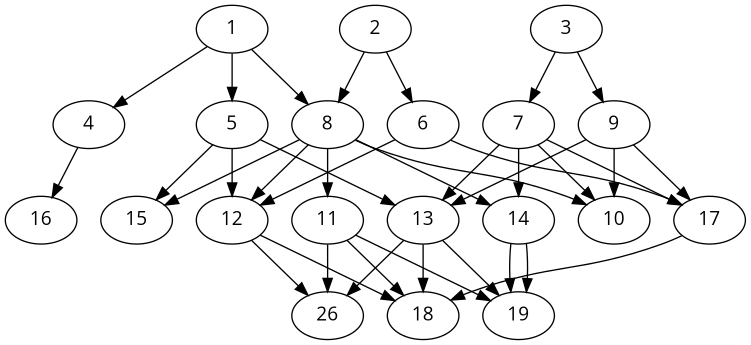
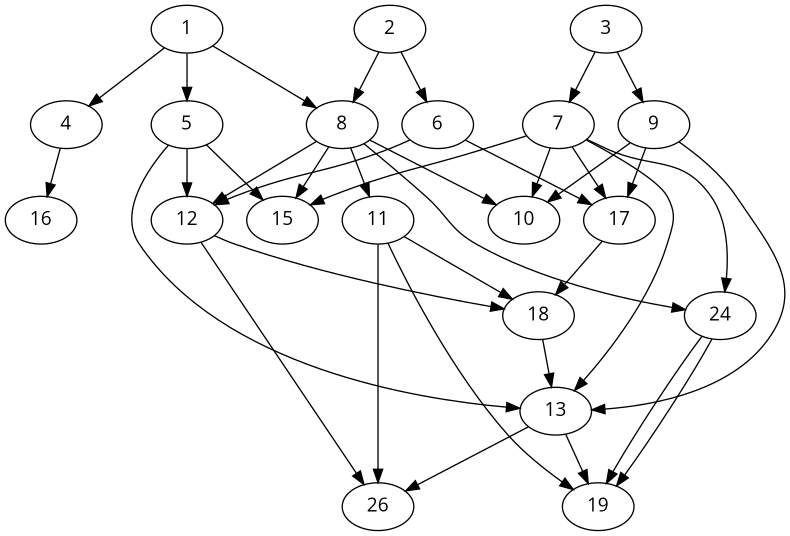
none -> (434, 163)
(519, 220) -> (720, 316)
(423, 259) -> (546, 357)
